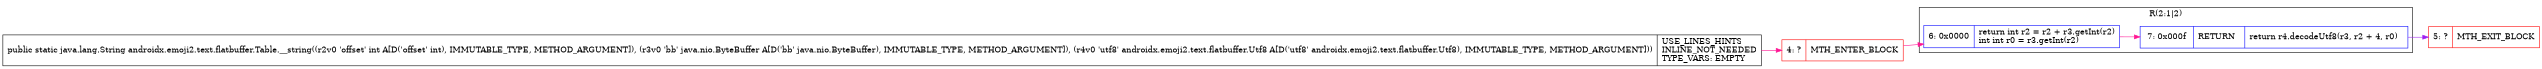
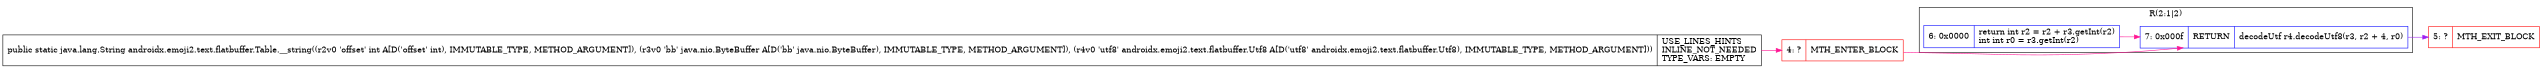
(2324, 37) -> (2321, 37)
(1911, 45) -> (2040, 55)
